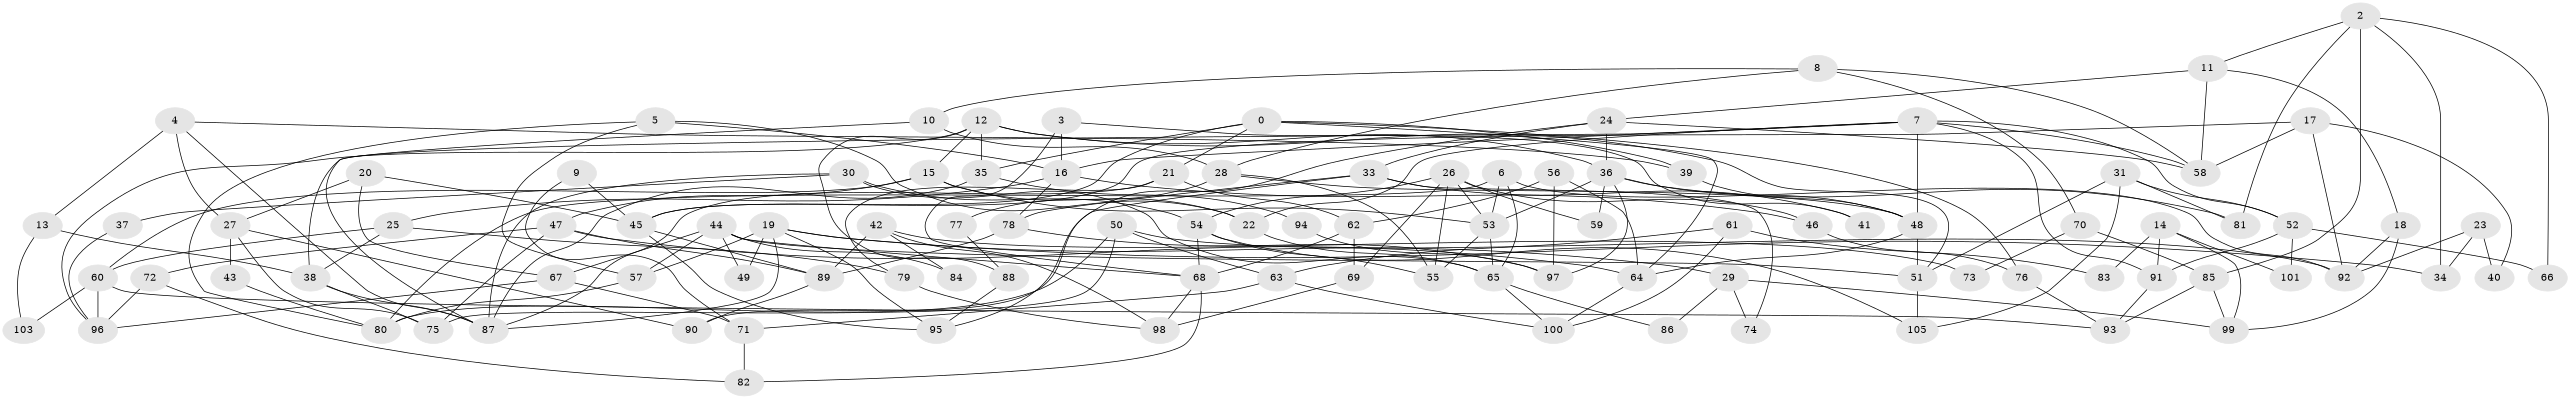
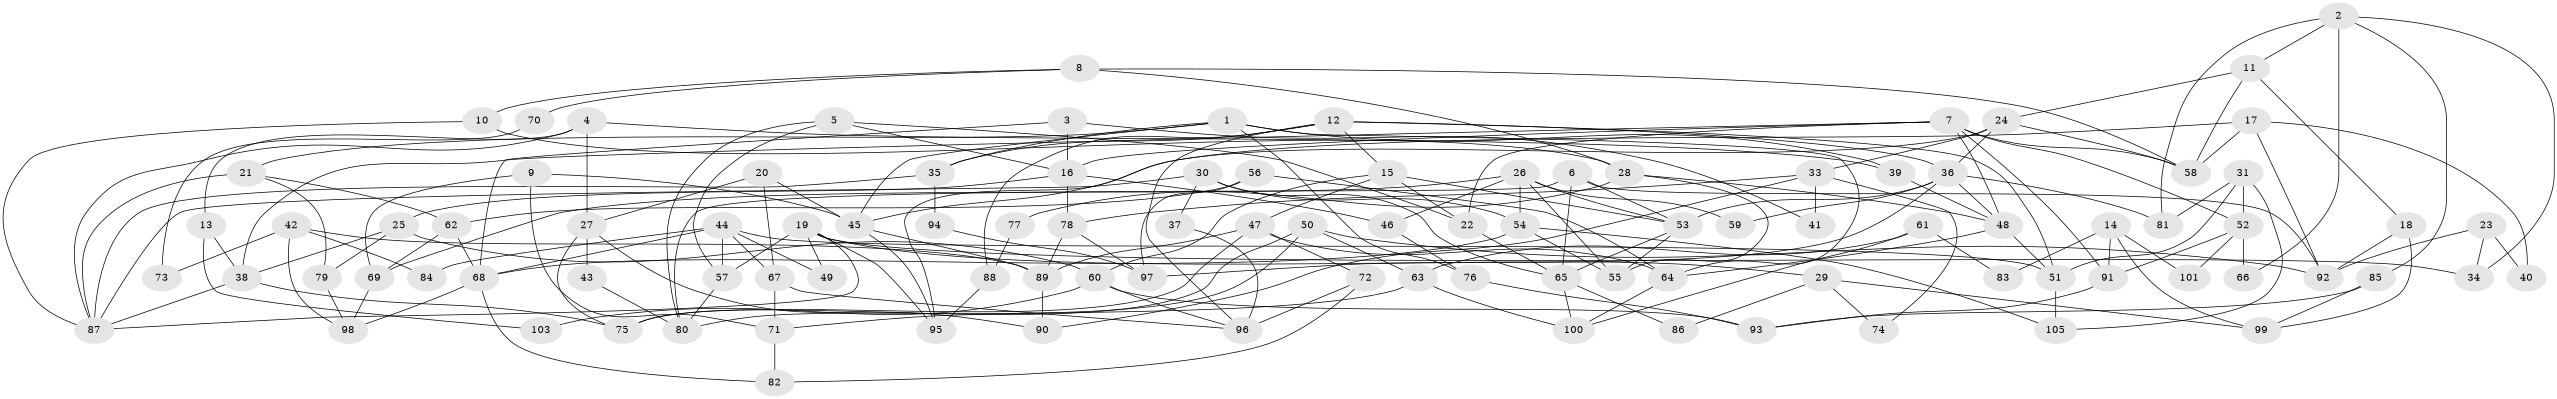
(1262, 121) -> (1227, 121)
none -> (414, 193)
(2153, 253) -> none
